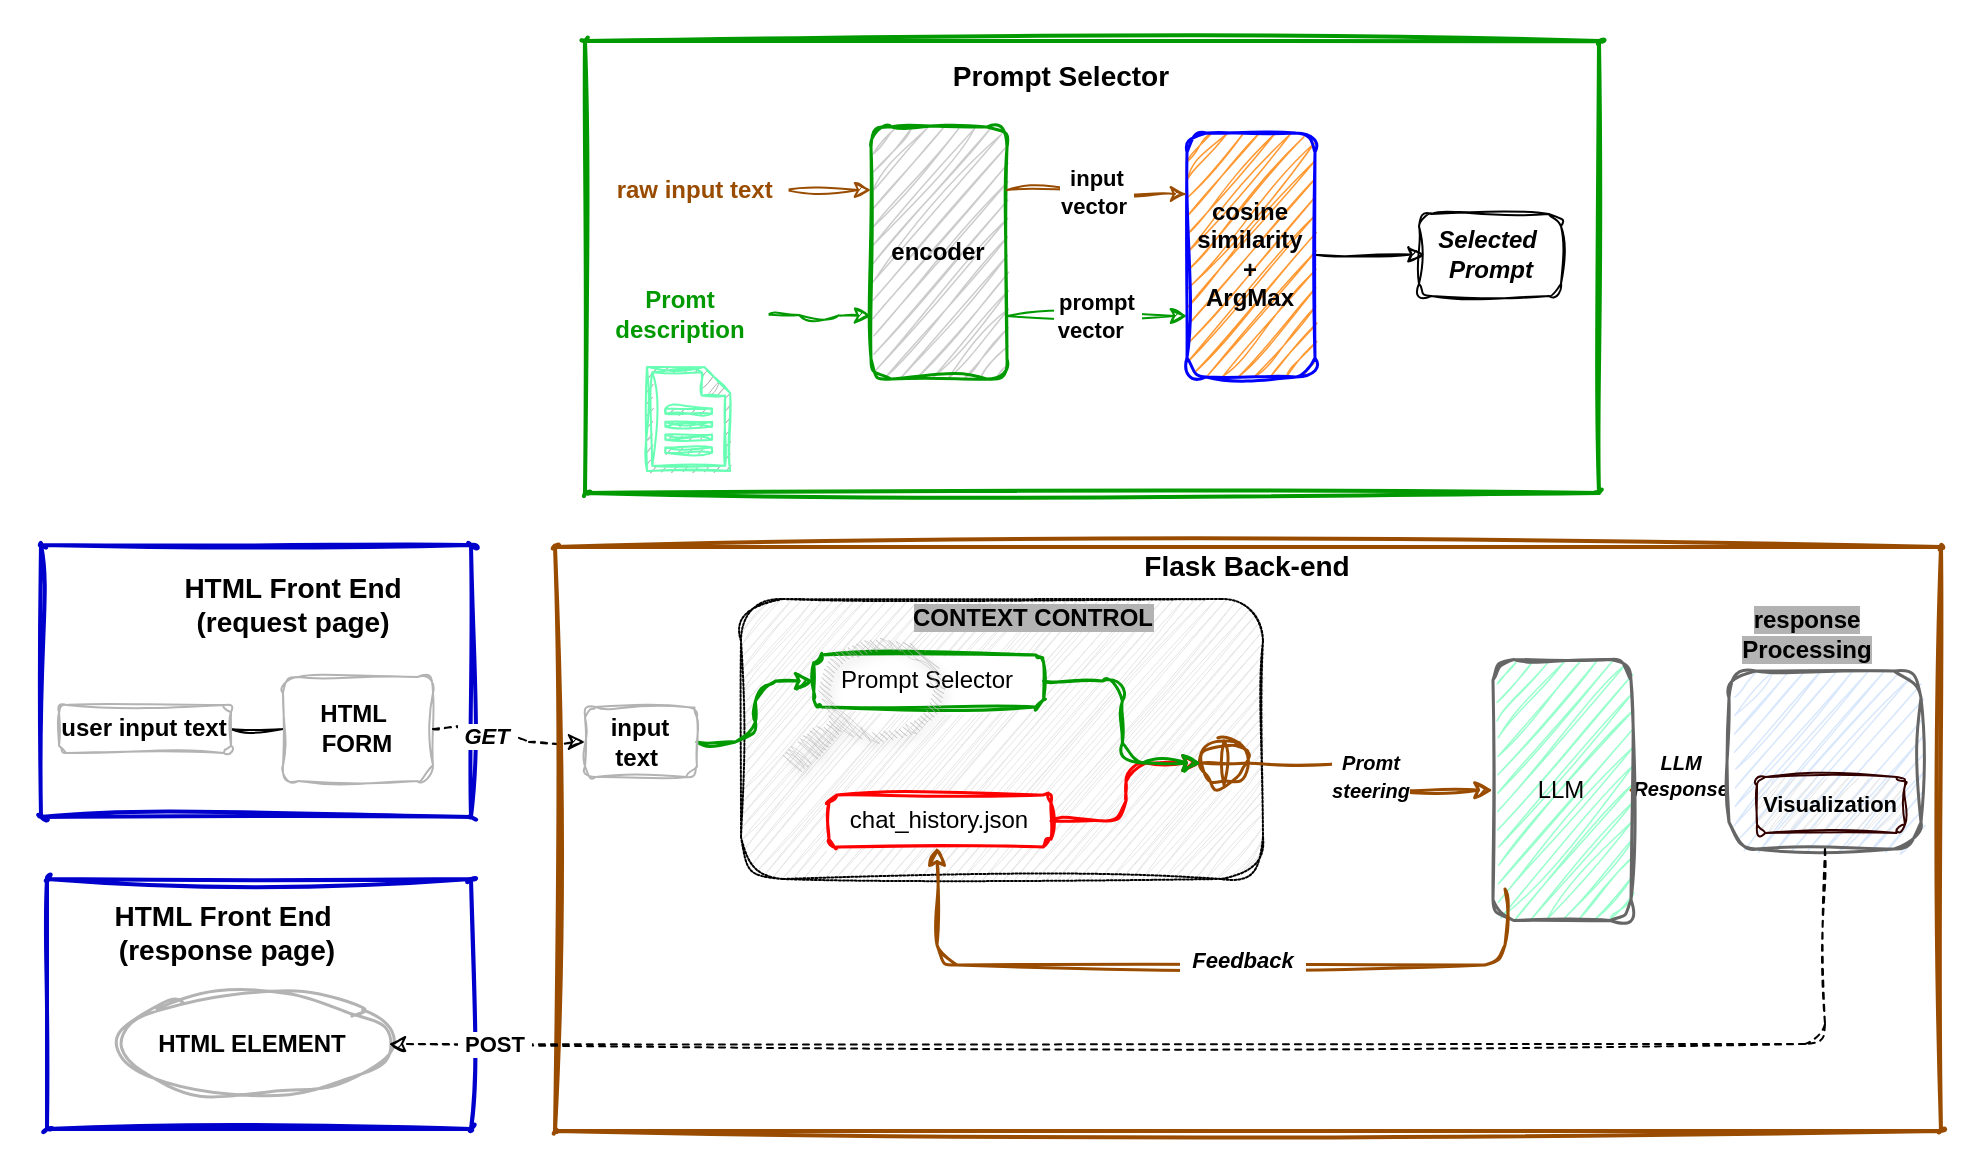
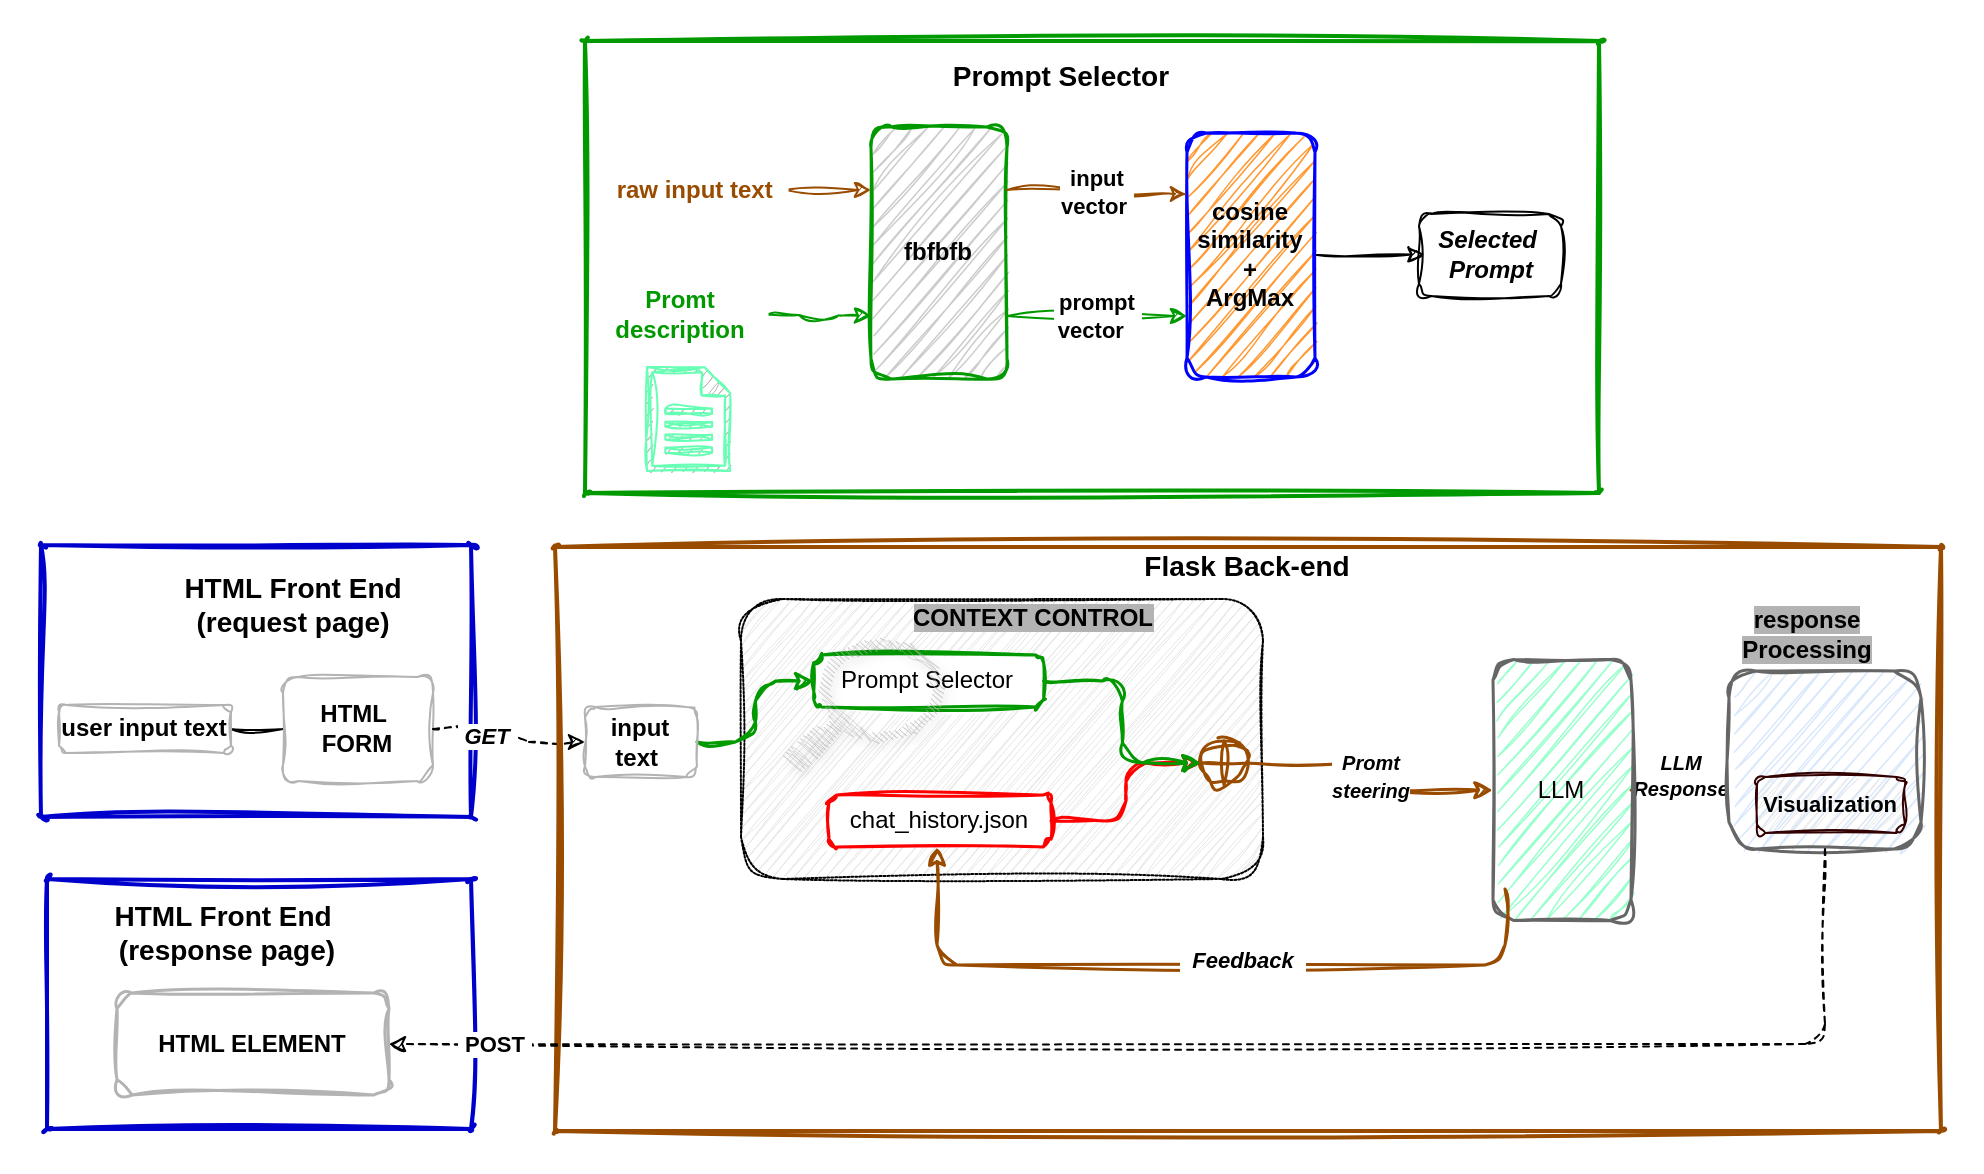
(939, 253) -> (939, 253)
(253, 1044) -> (253, 1044)
